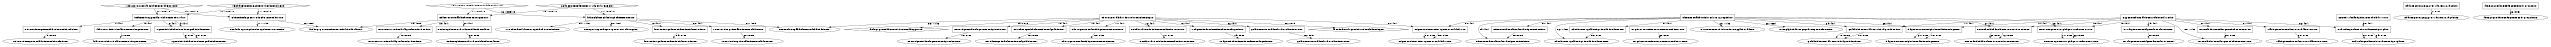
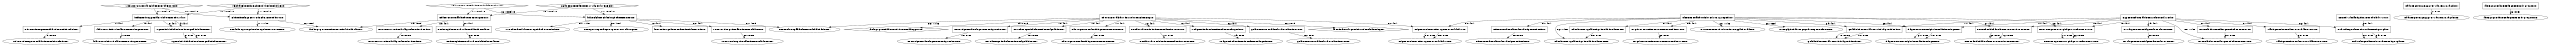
(1524, 21) -> (1684, 23)
(671, 41) -> none
